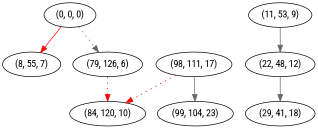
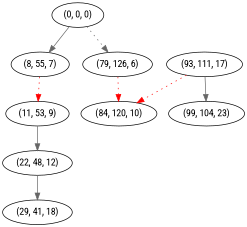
(53, 37) -> (61, 37)
(194, 64) -> (205, 64)
none -> (39, 86)
